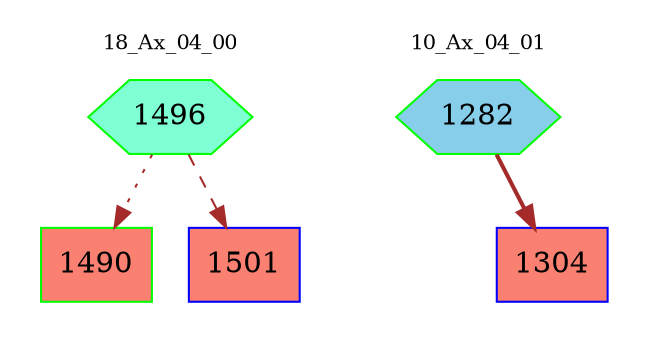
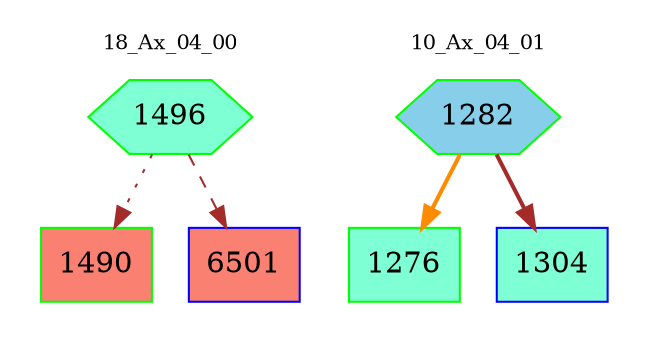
(244, 265) -> (244, 265)
none -> (404, 265)
(552, 265) -> (552, 265)
